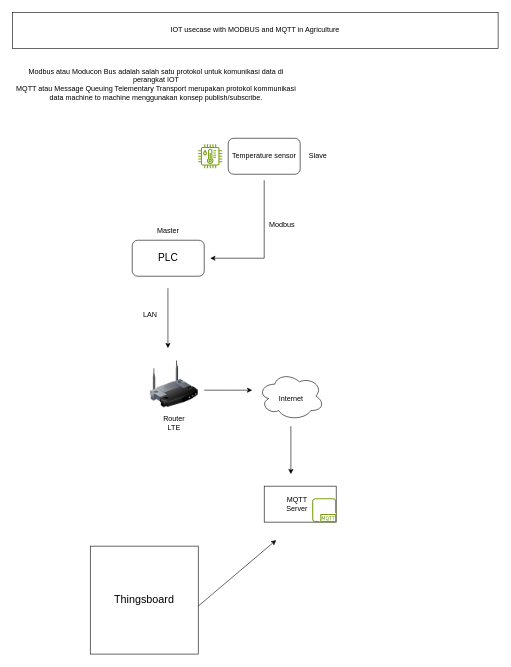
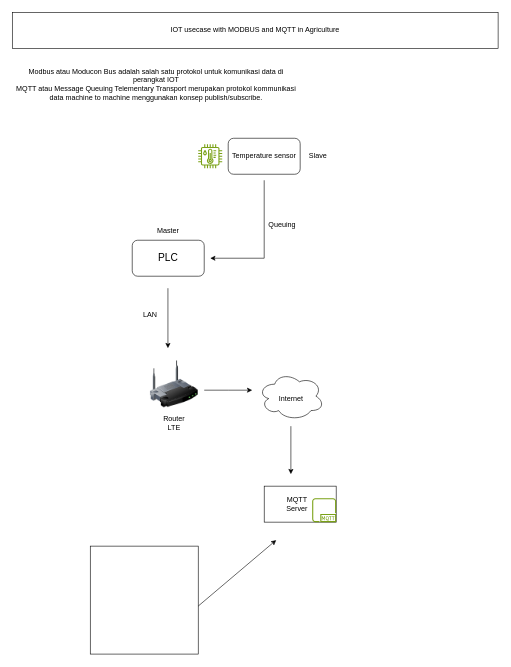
(282, 225) -> (282, 225)
(144, 600) -> none
